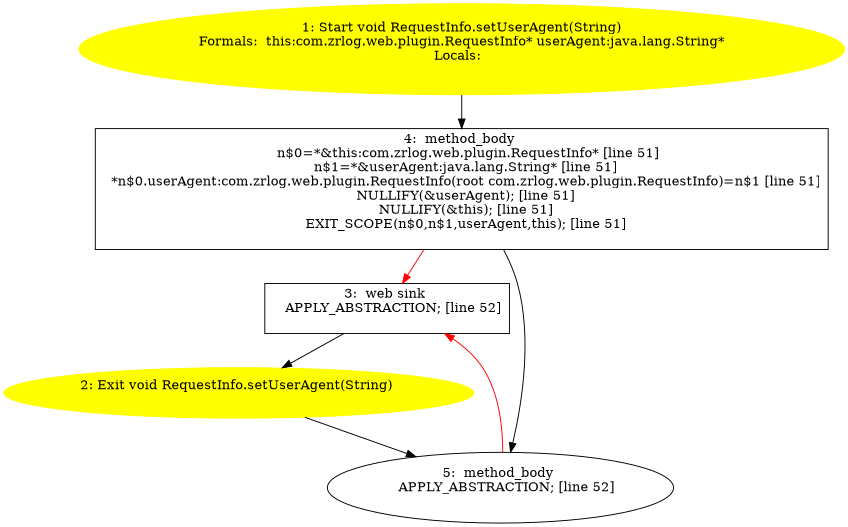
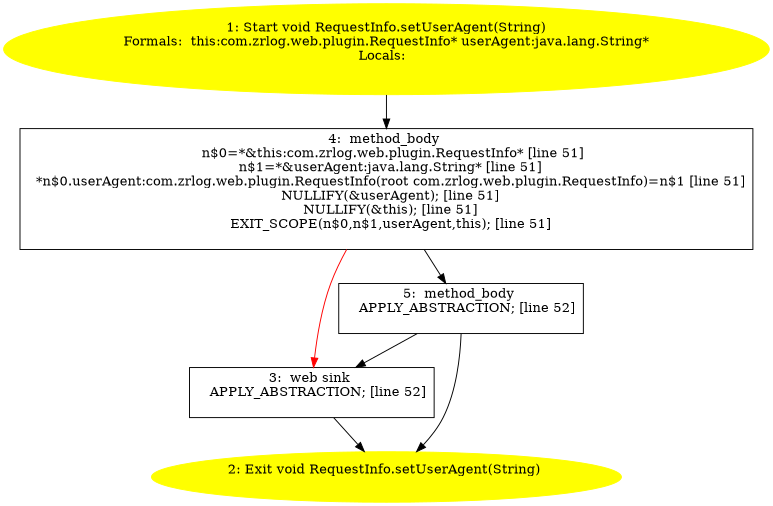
(493, 388) -> (391, 348)
(356, 435) -> (452, 393)
(500, 488) -> (461, 309)
